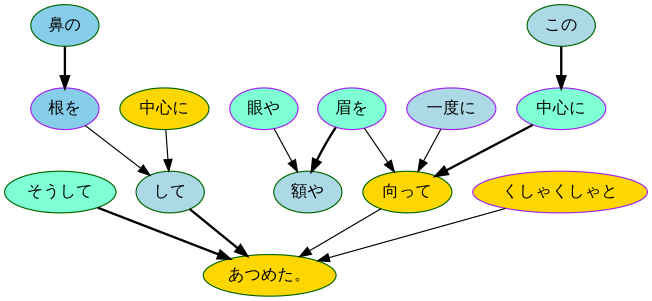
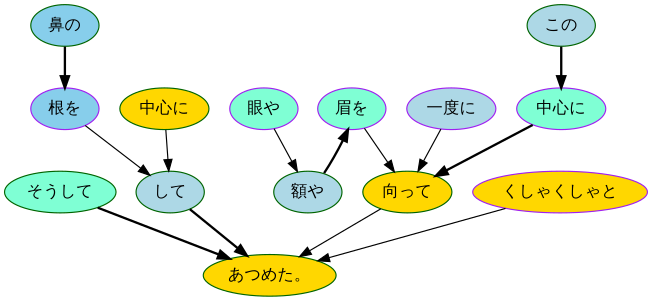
(326, 144) -> (334, 157)
